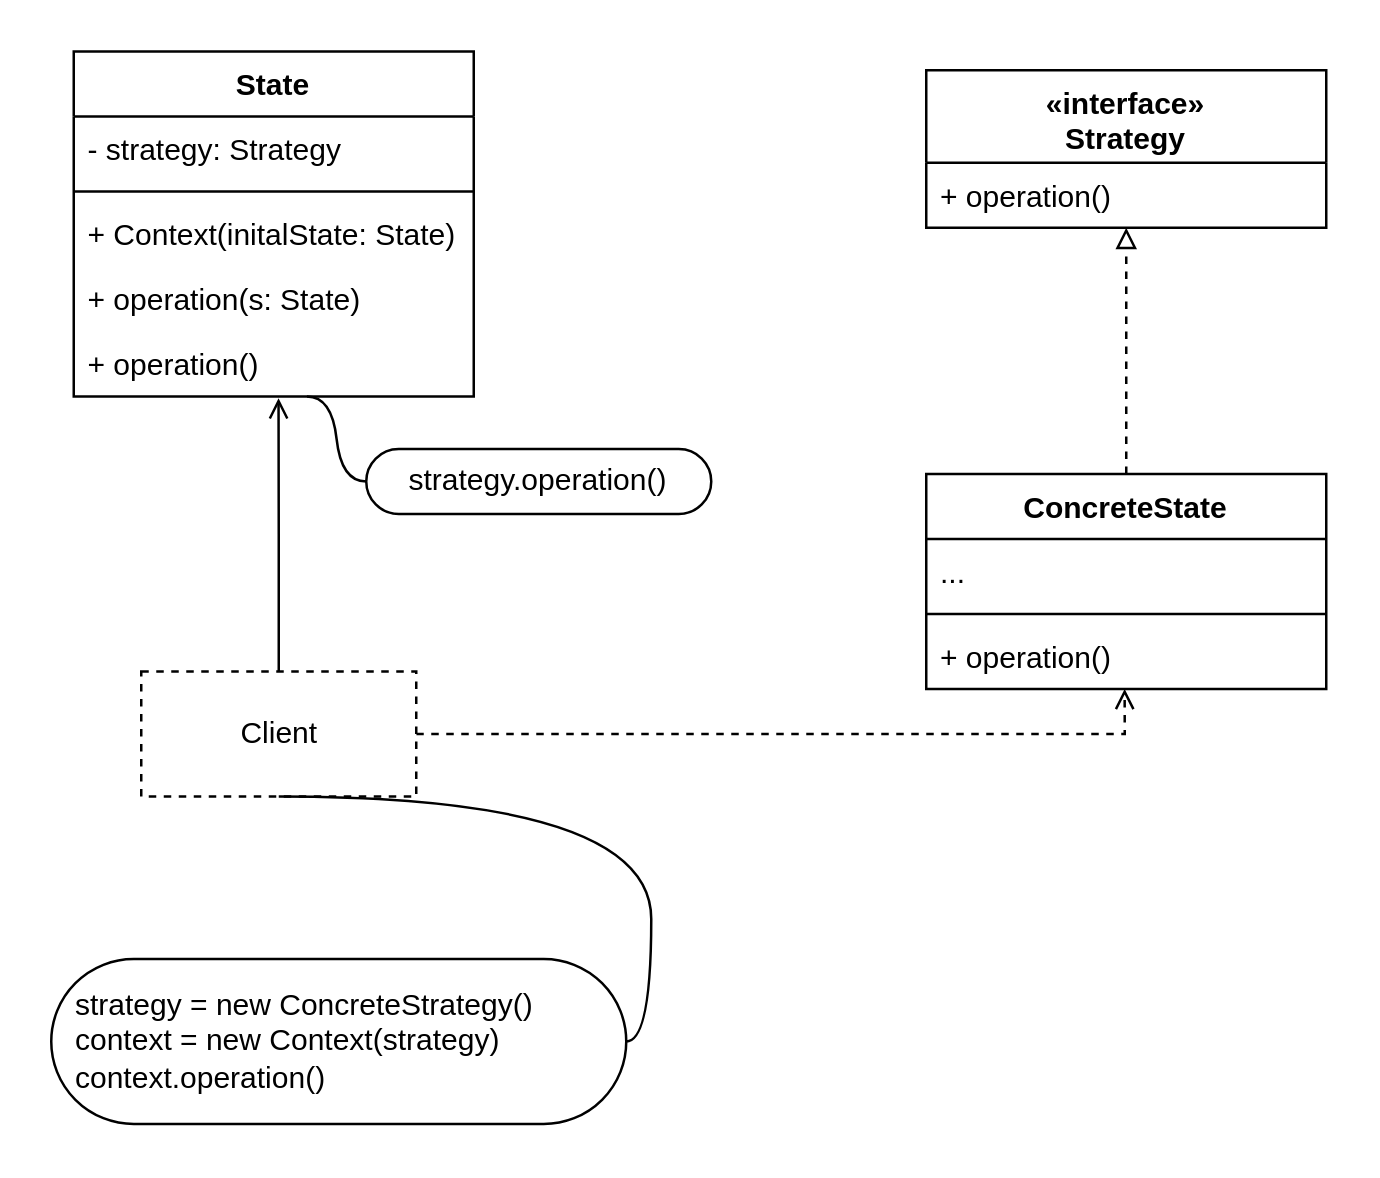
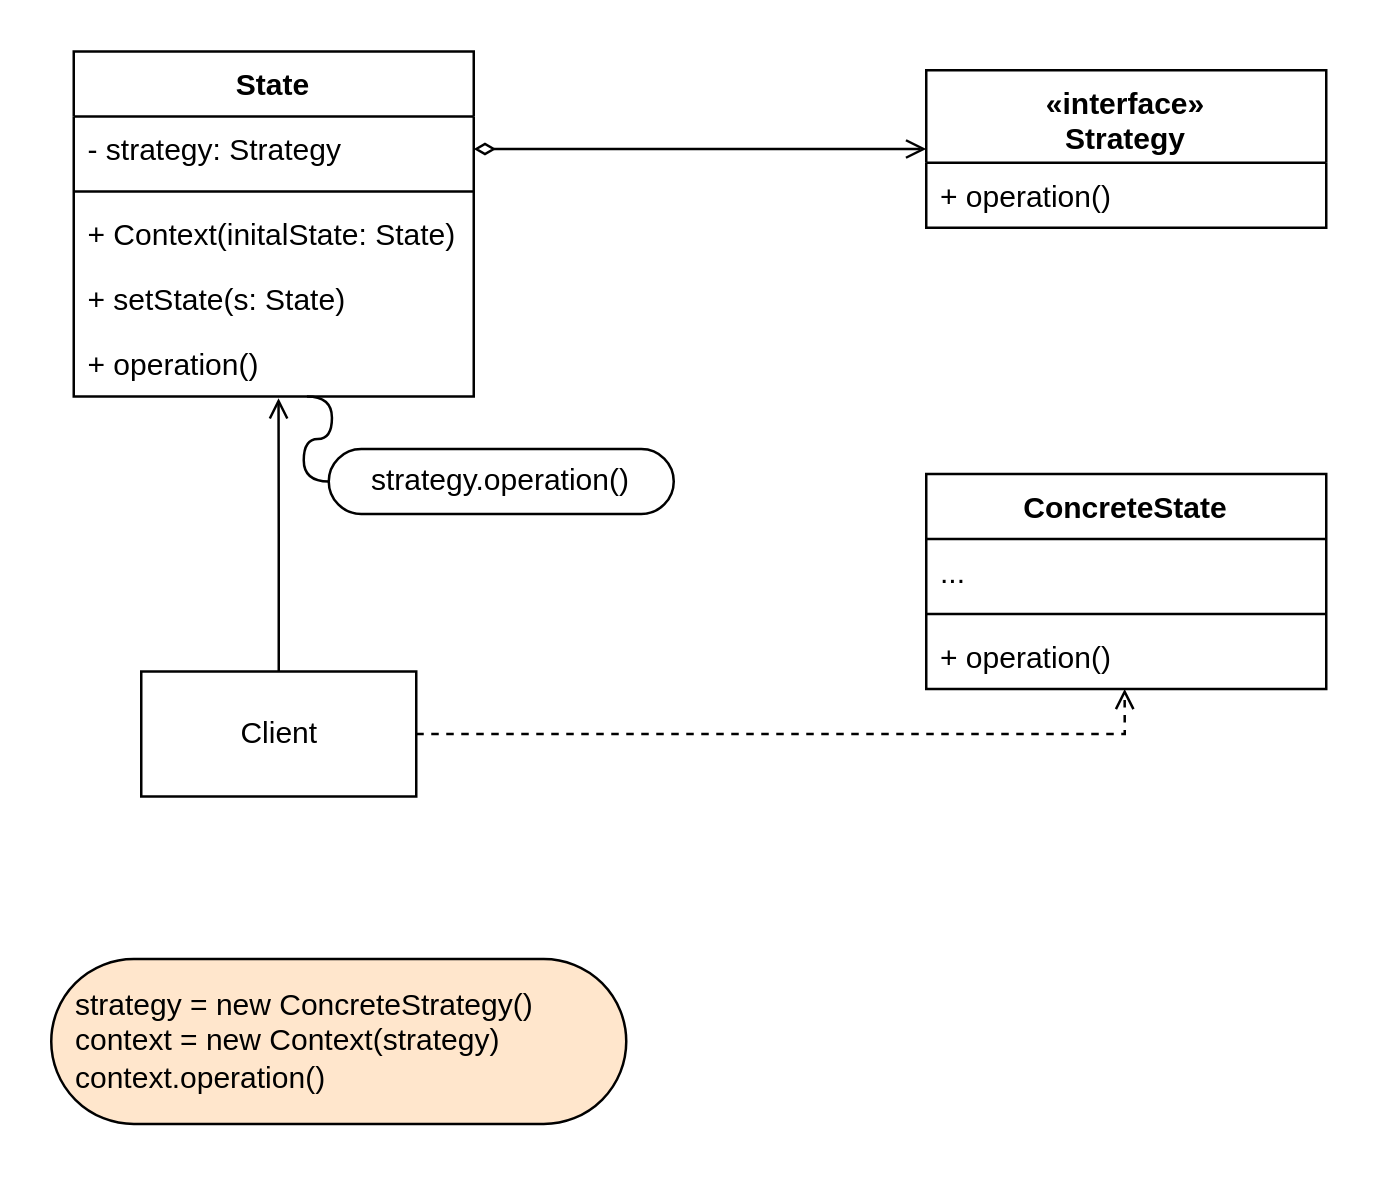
none -> (707, 149)
(248, 300) -> (244, 300)
(1126, 361) -> none
(539, 481) -> (501, 481)
(279, 734) -> (279, 734)
(569, 831) -> none
(339, 1041) -> (339, 1041)
